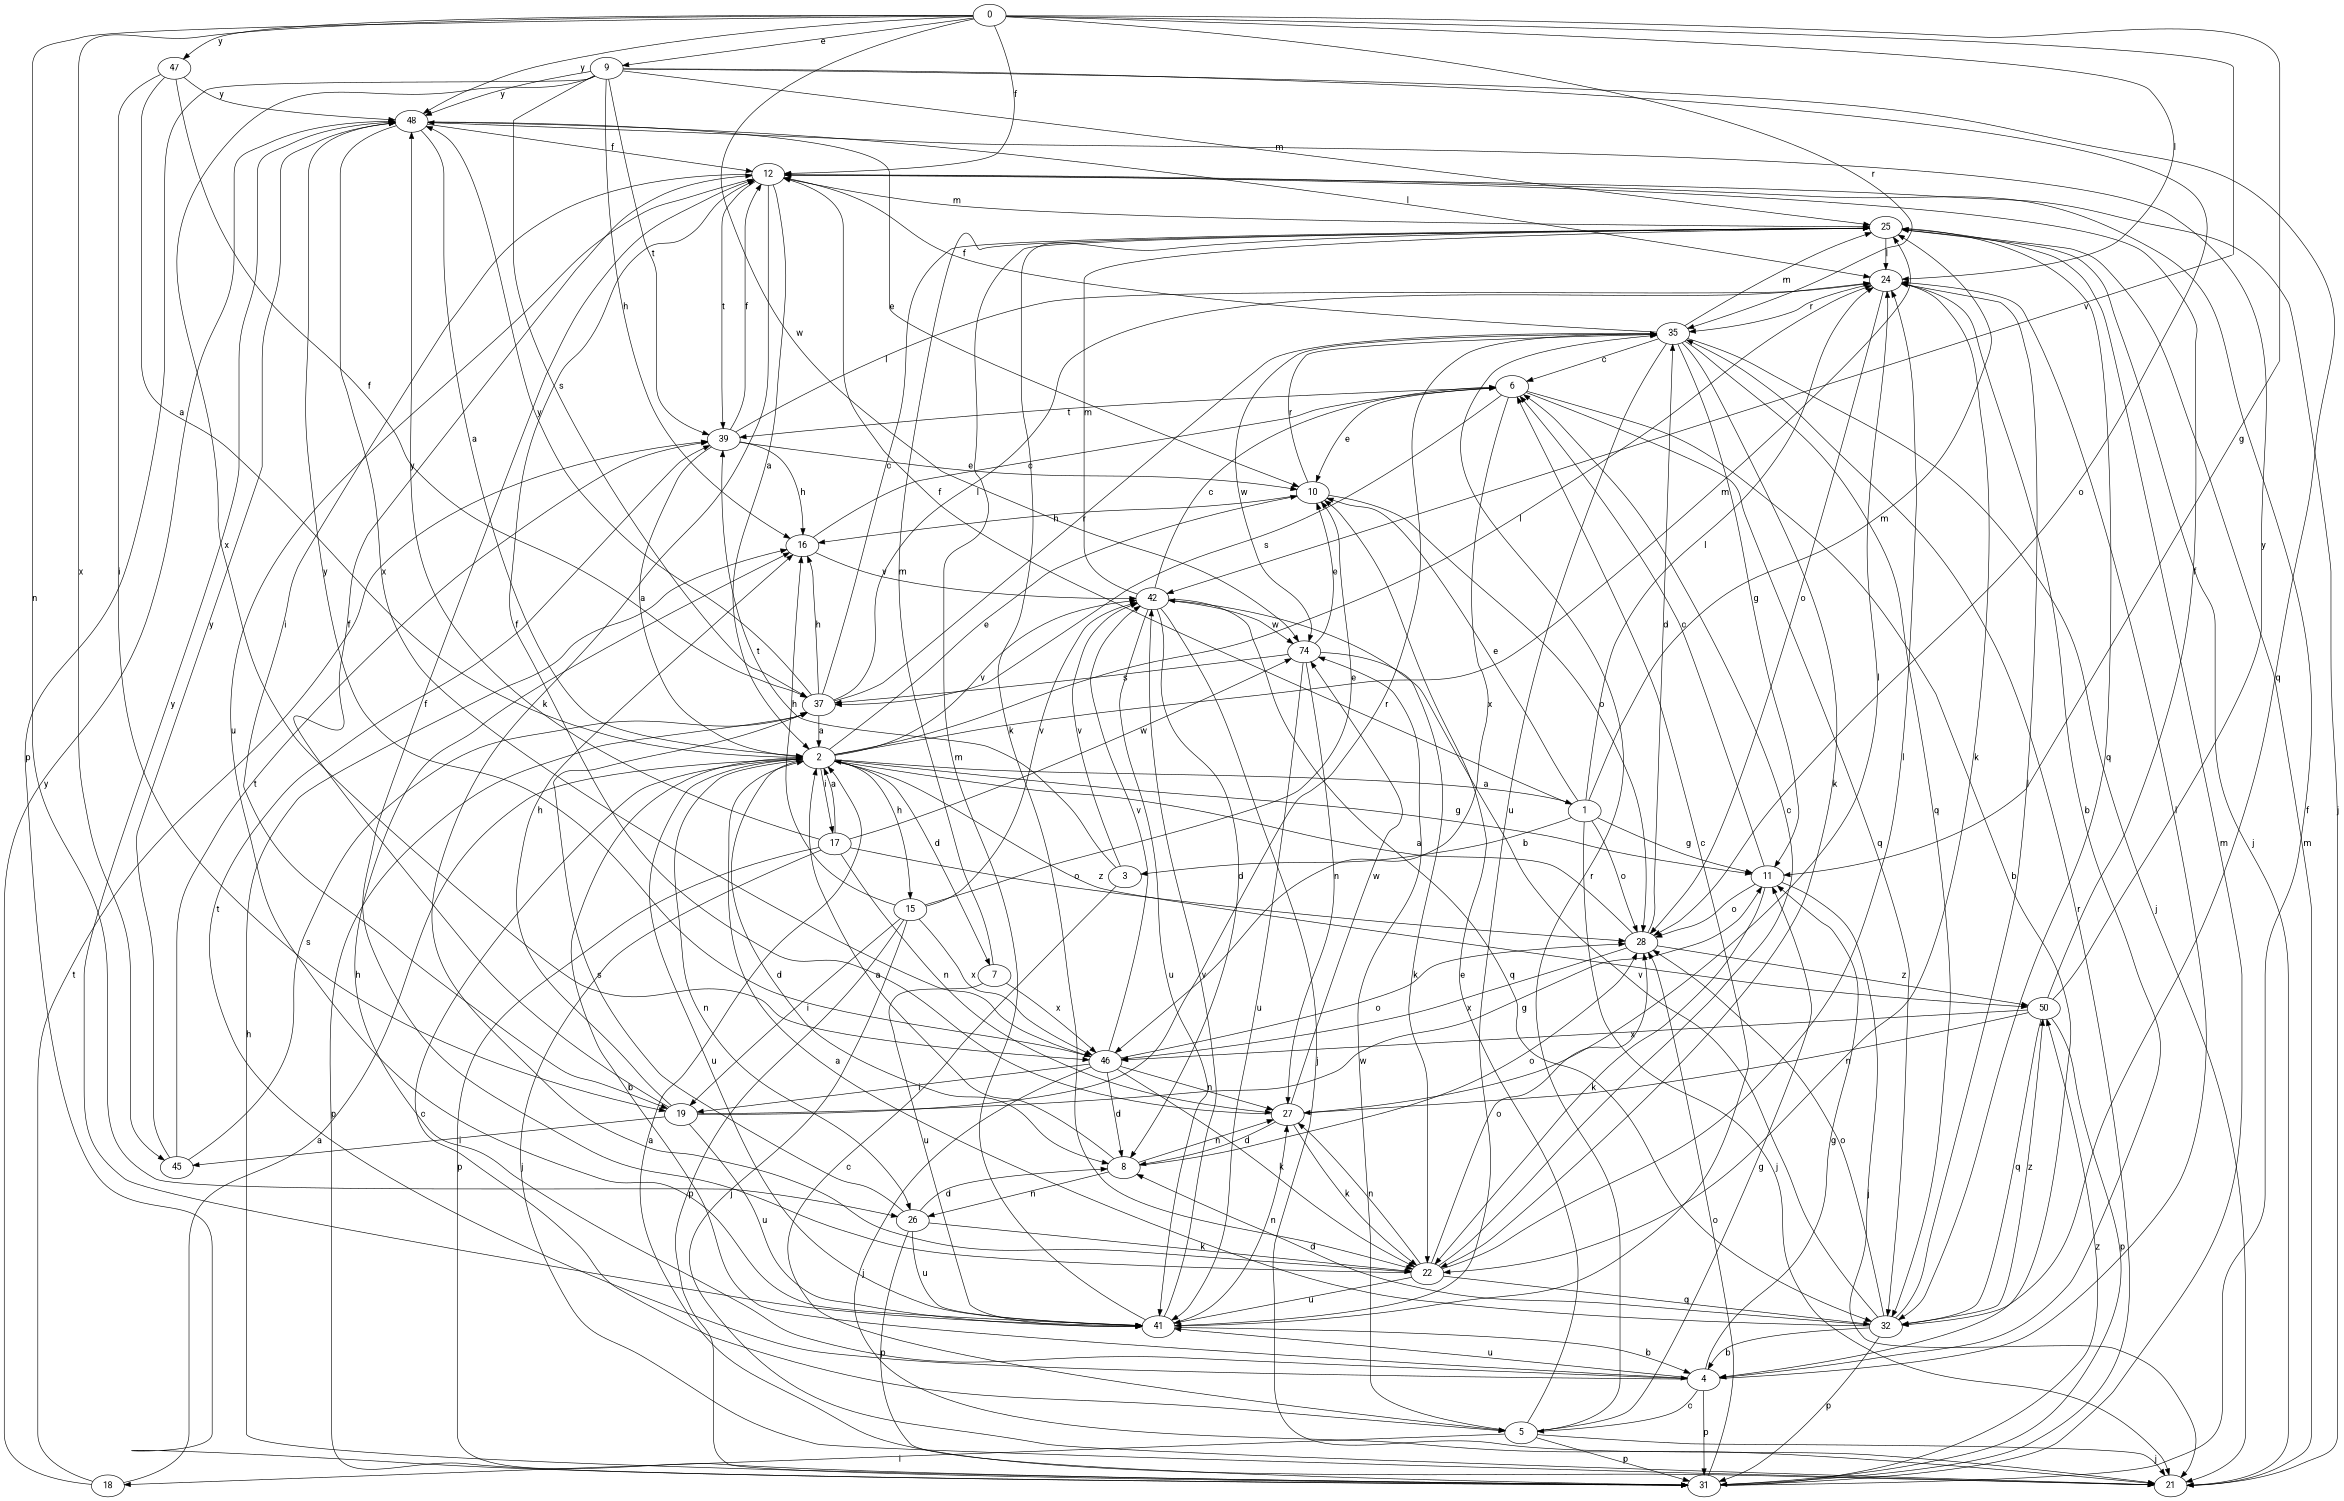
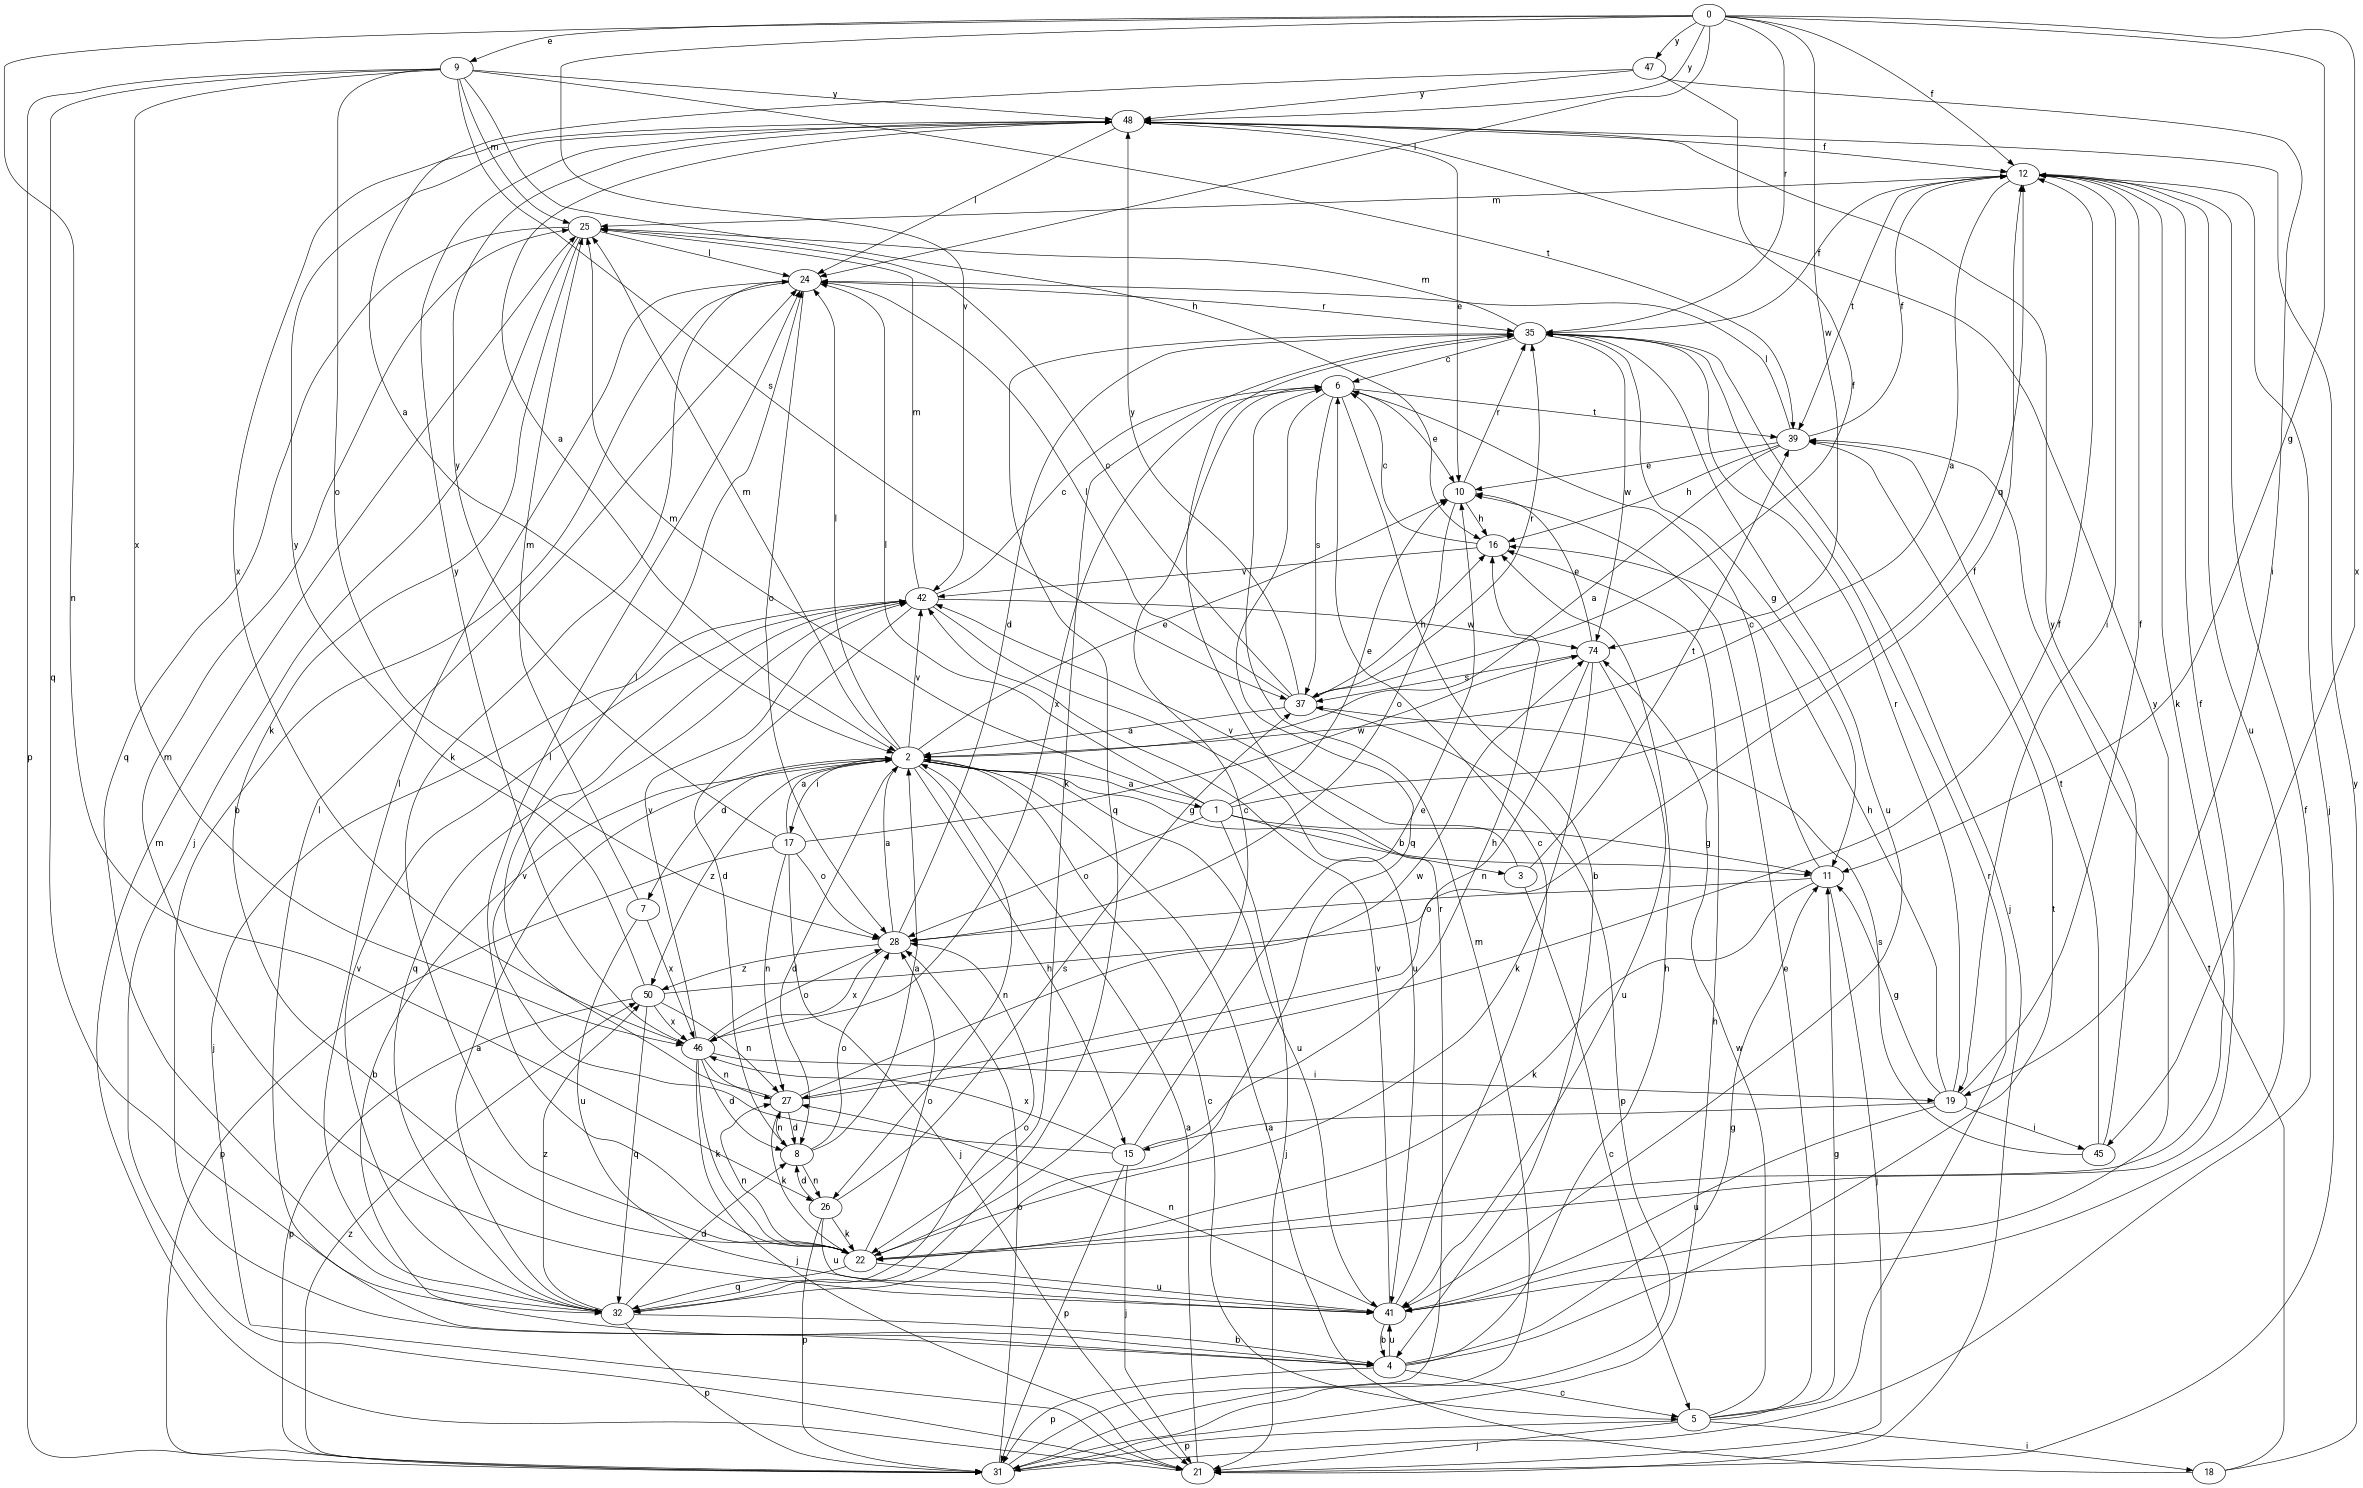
(940, 493) -> (2001, 493)
(2240, 958) -> (1510, 1102)
(790, 1012) -> (1540, 1114)
